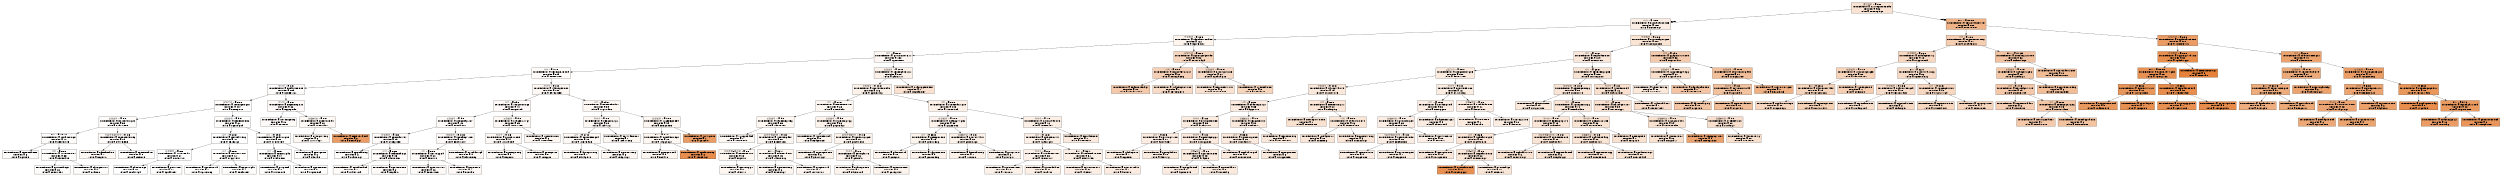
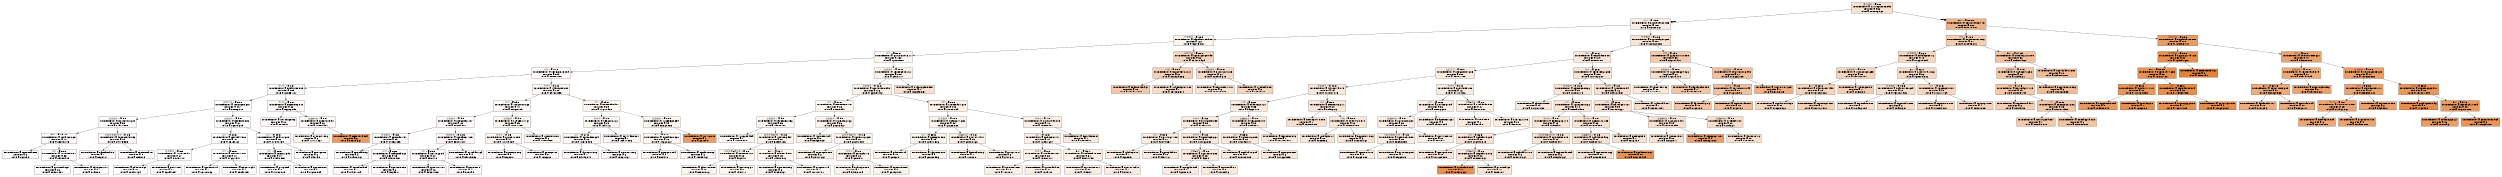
(698, 155) -> (698, 155)
(1635, 155) -> (1635, 155)
none -> (699, 170)
